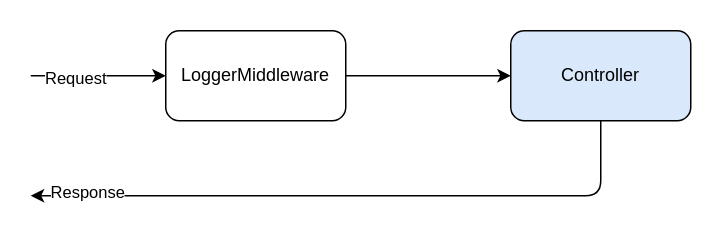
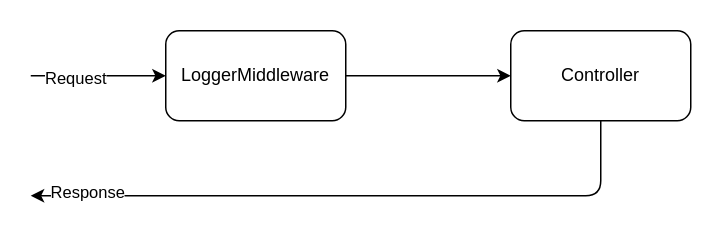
(601, 76) -> (601, 76)
